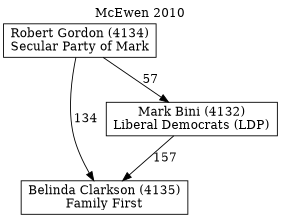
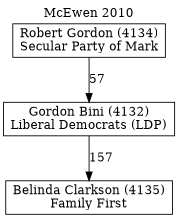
(71, 117) -> none
(192, 119) -> (89, 119)
